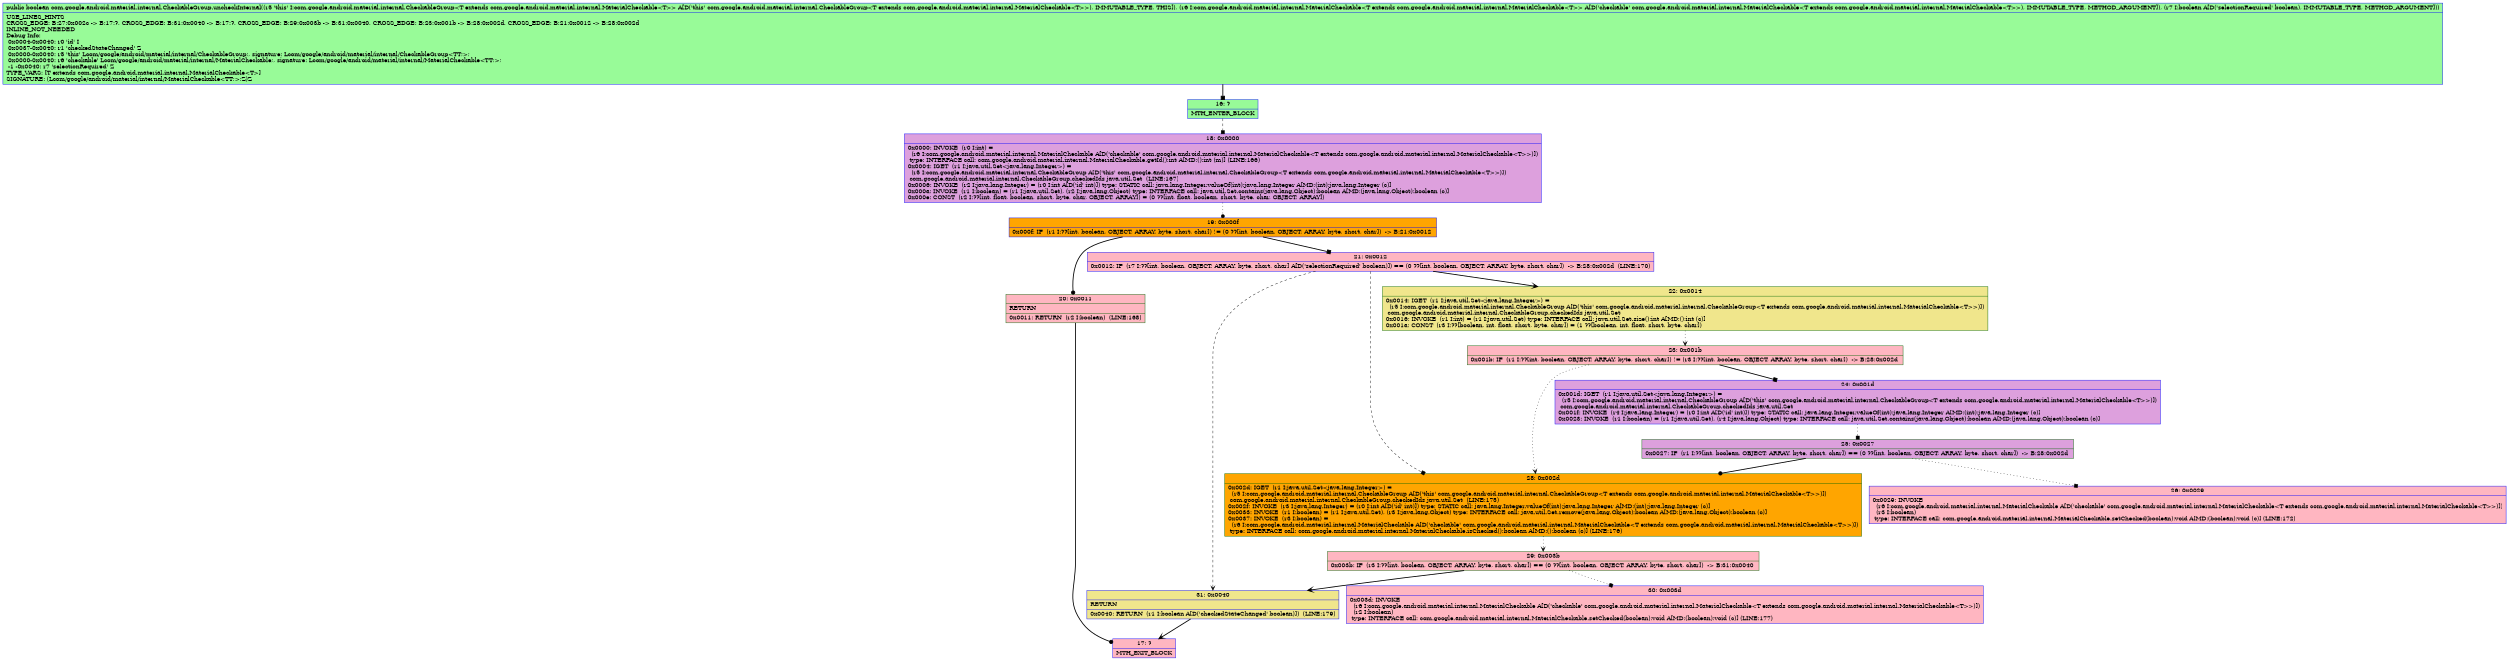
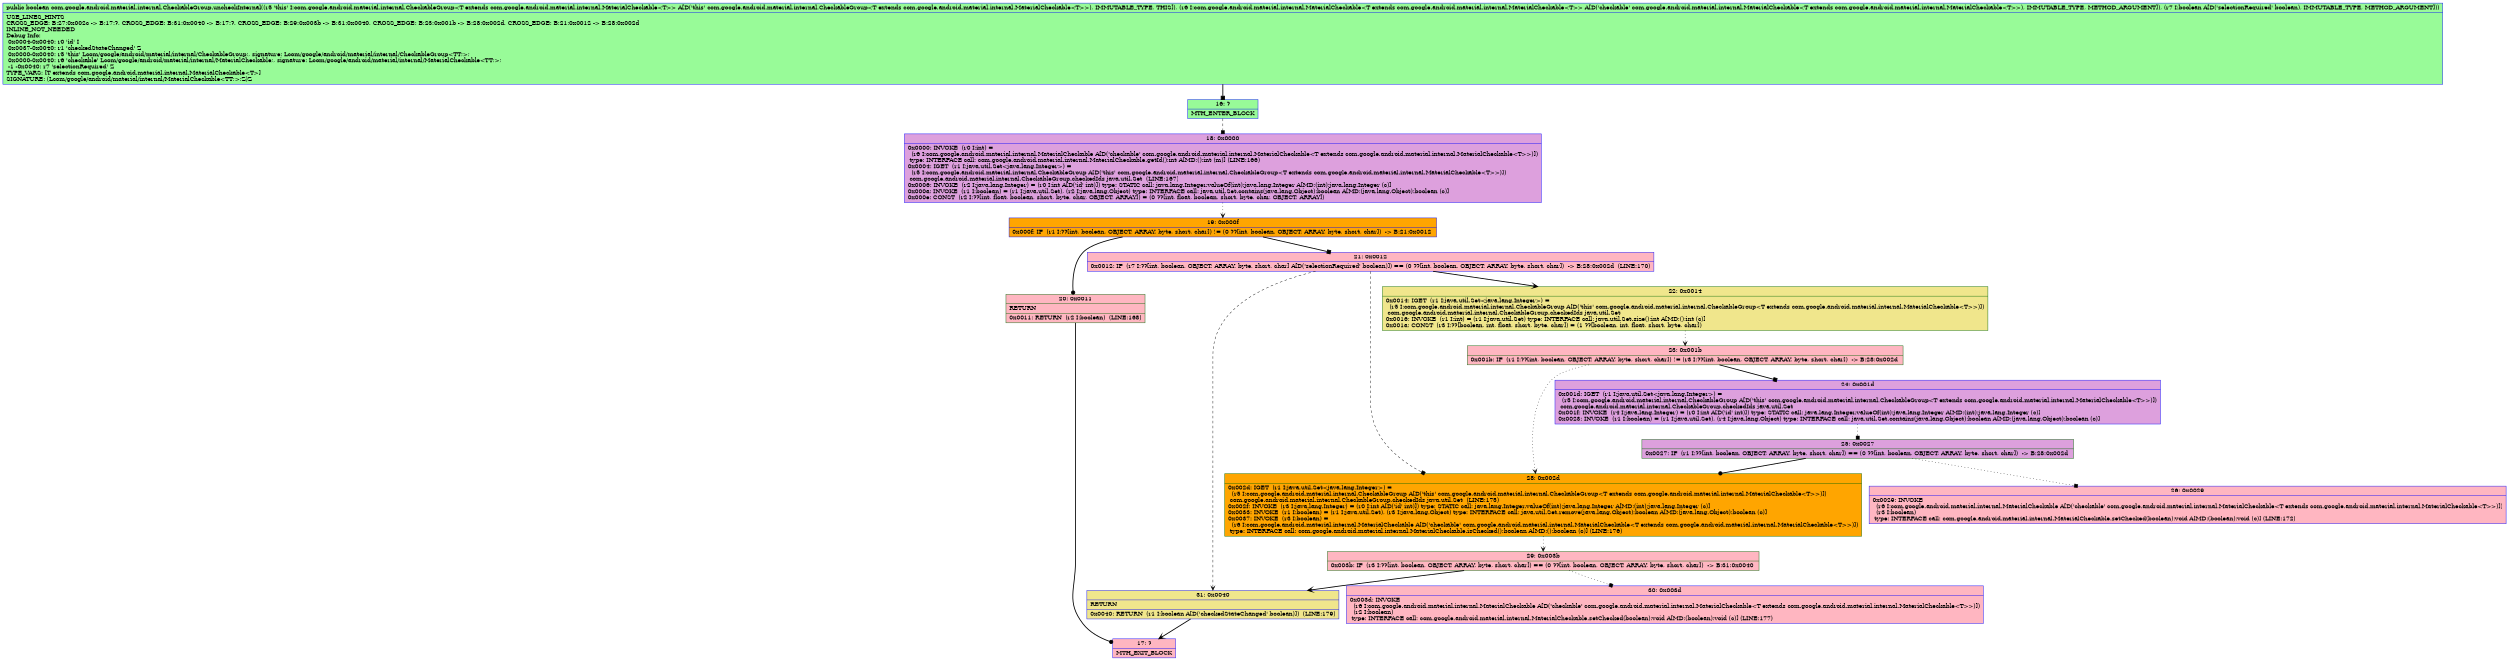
(1223, 209) -> (1223, 208)
